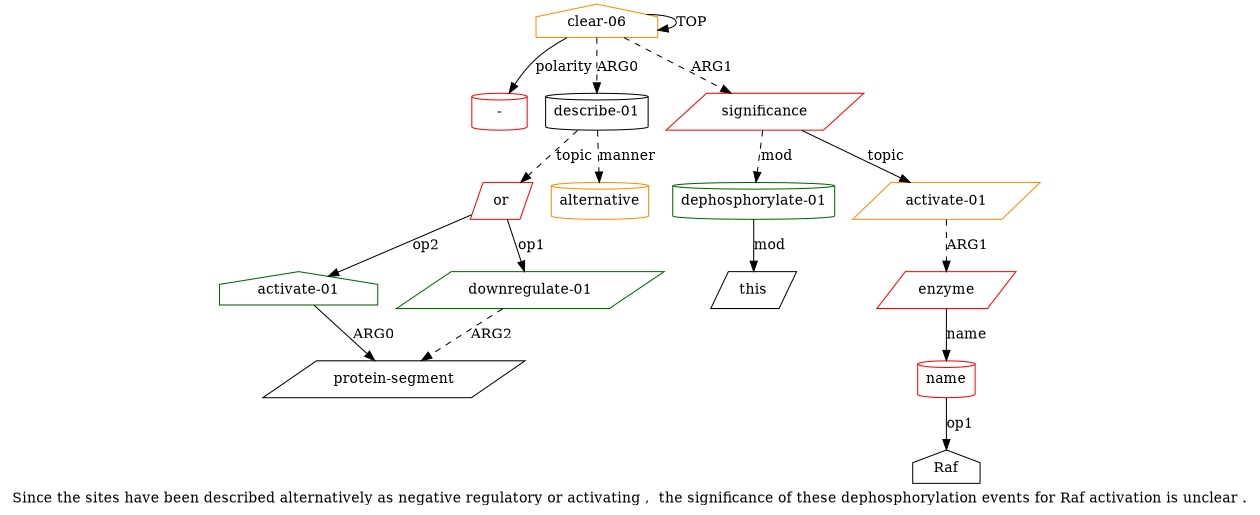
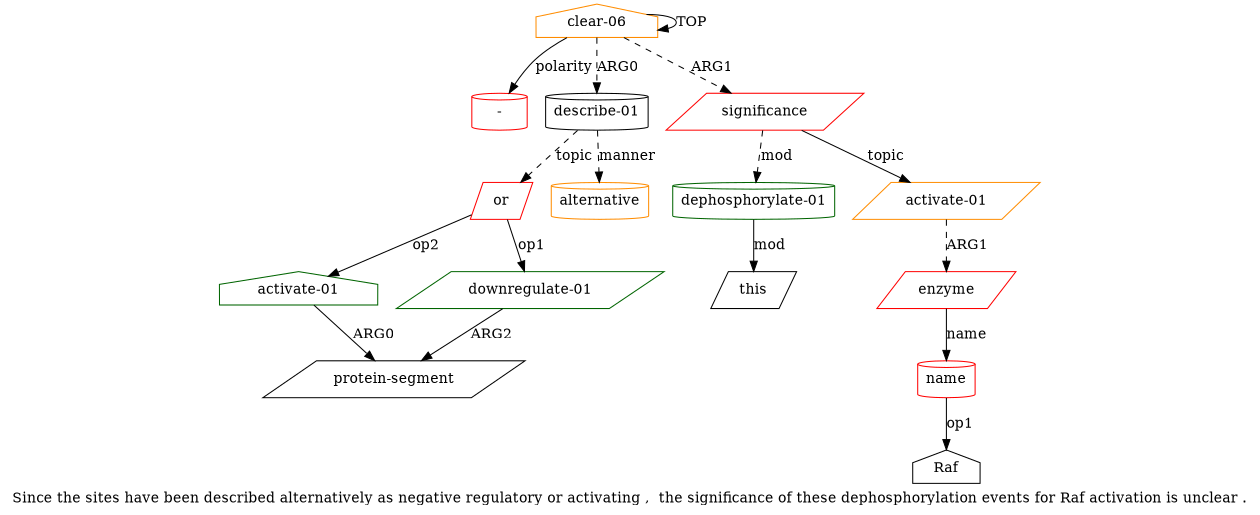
(466, 332) -> (466, 332)
